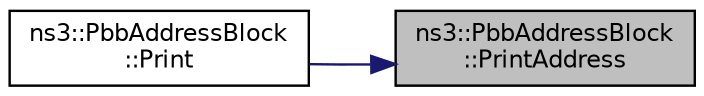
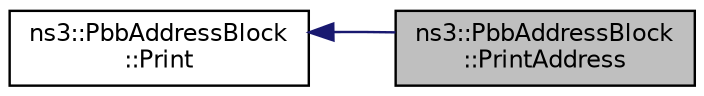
(340, 65) -> (364, 32)
